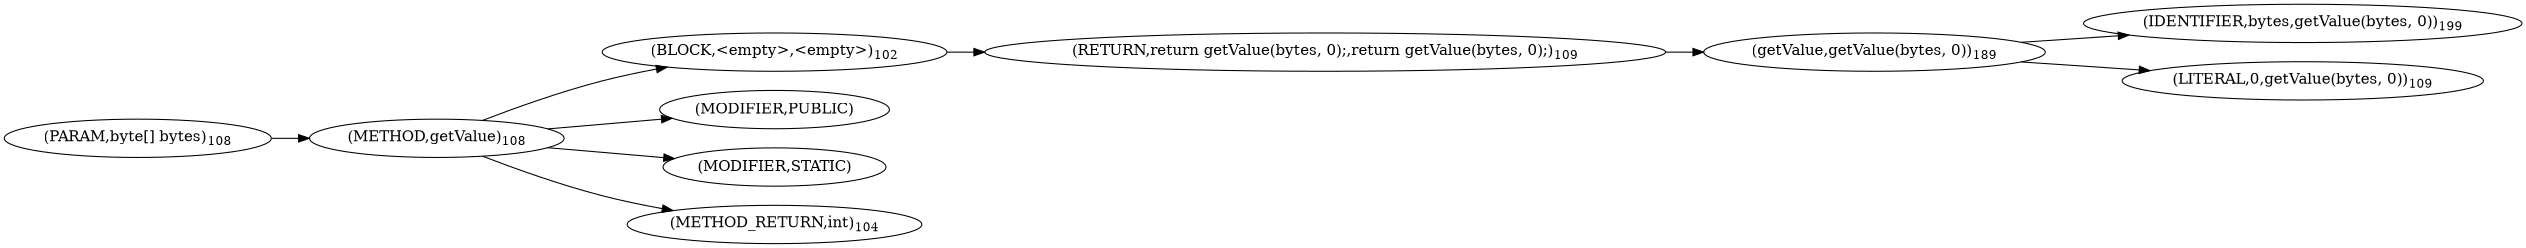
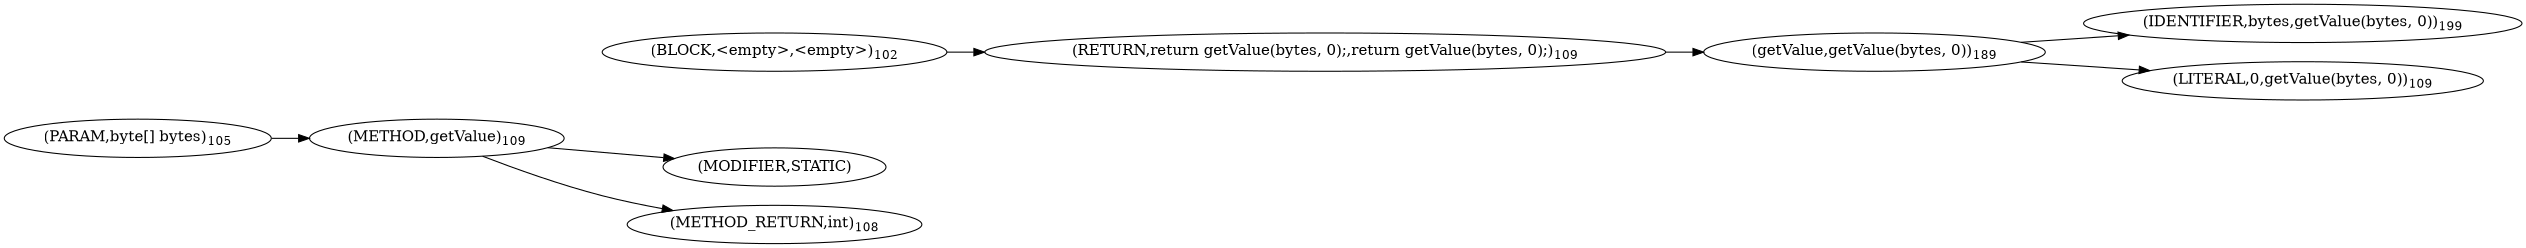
(568, 91) -> none
(775, 110) -> none
(220, 137) -> (220, 137)
(514, 137) -> (514, 137)
(867, 223) -> (867, 223)
